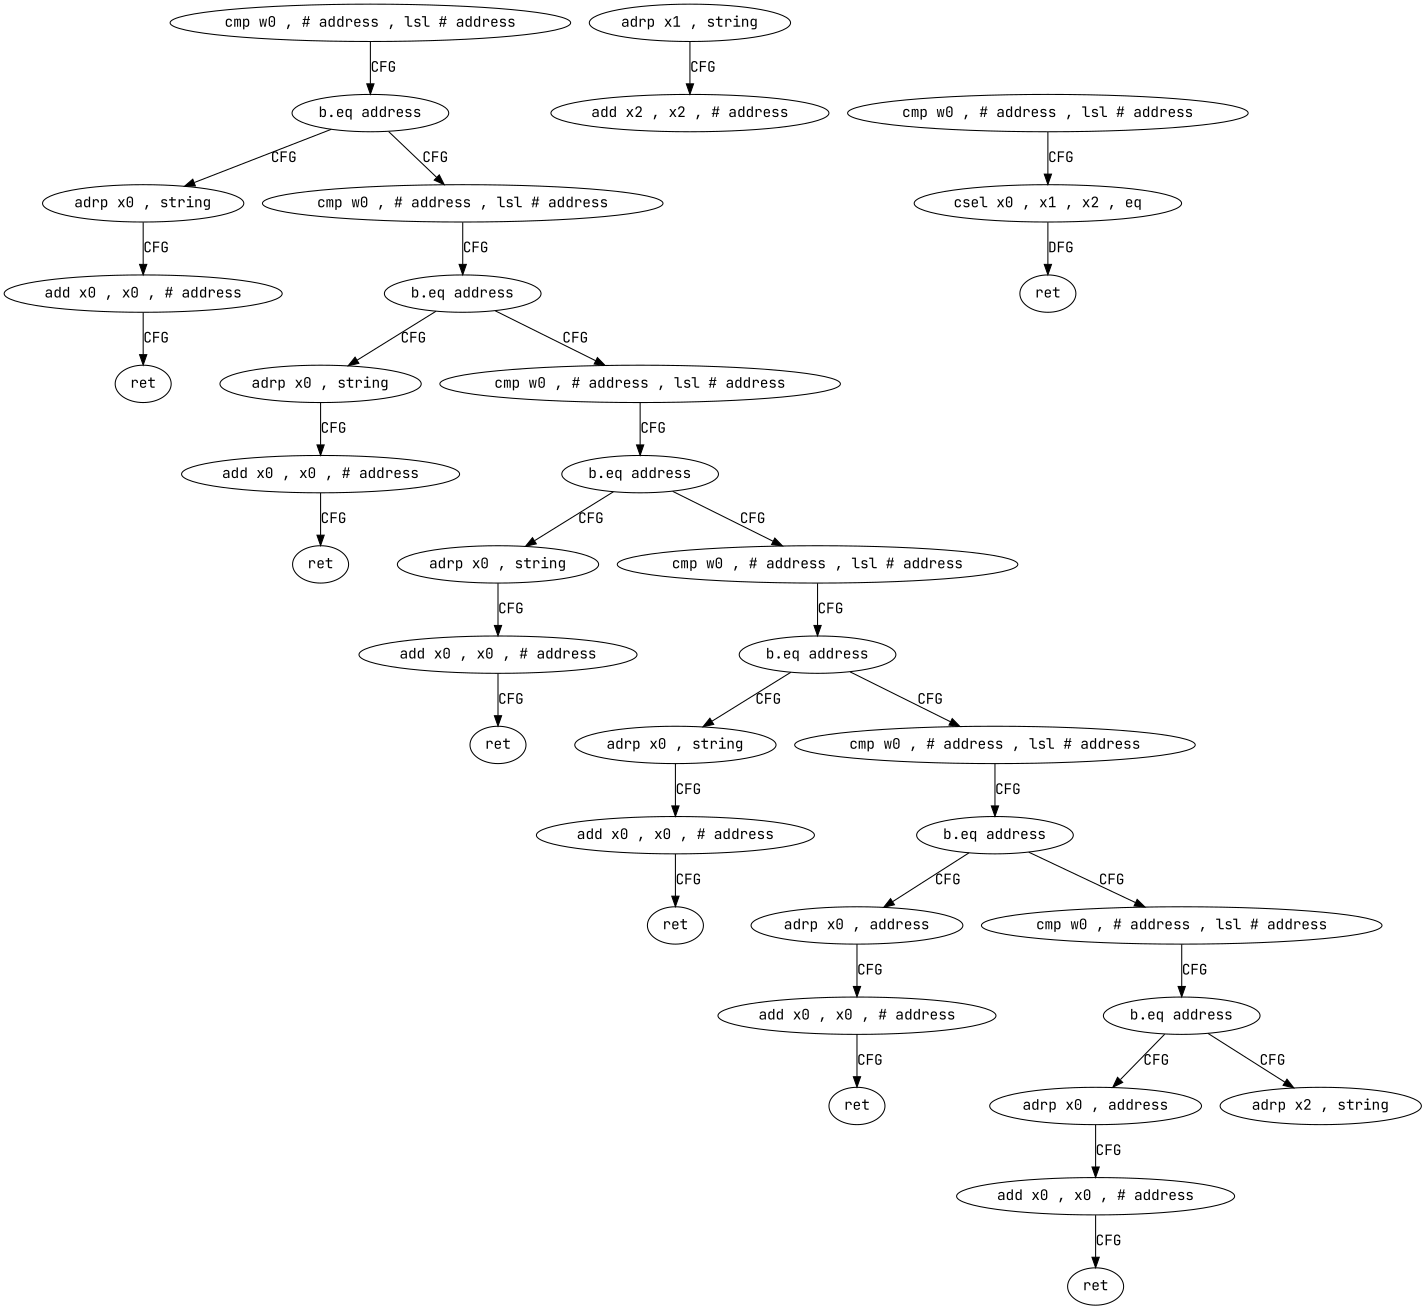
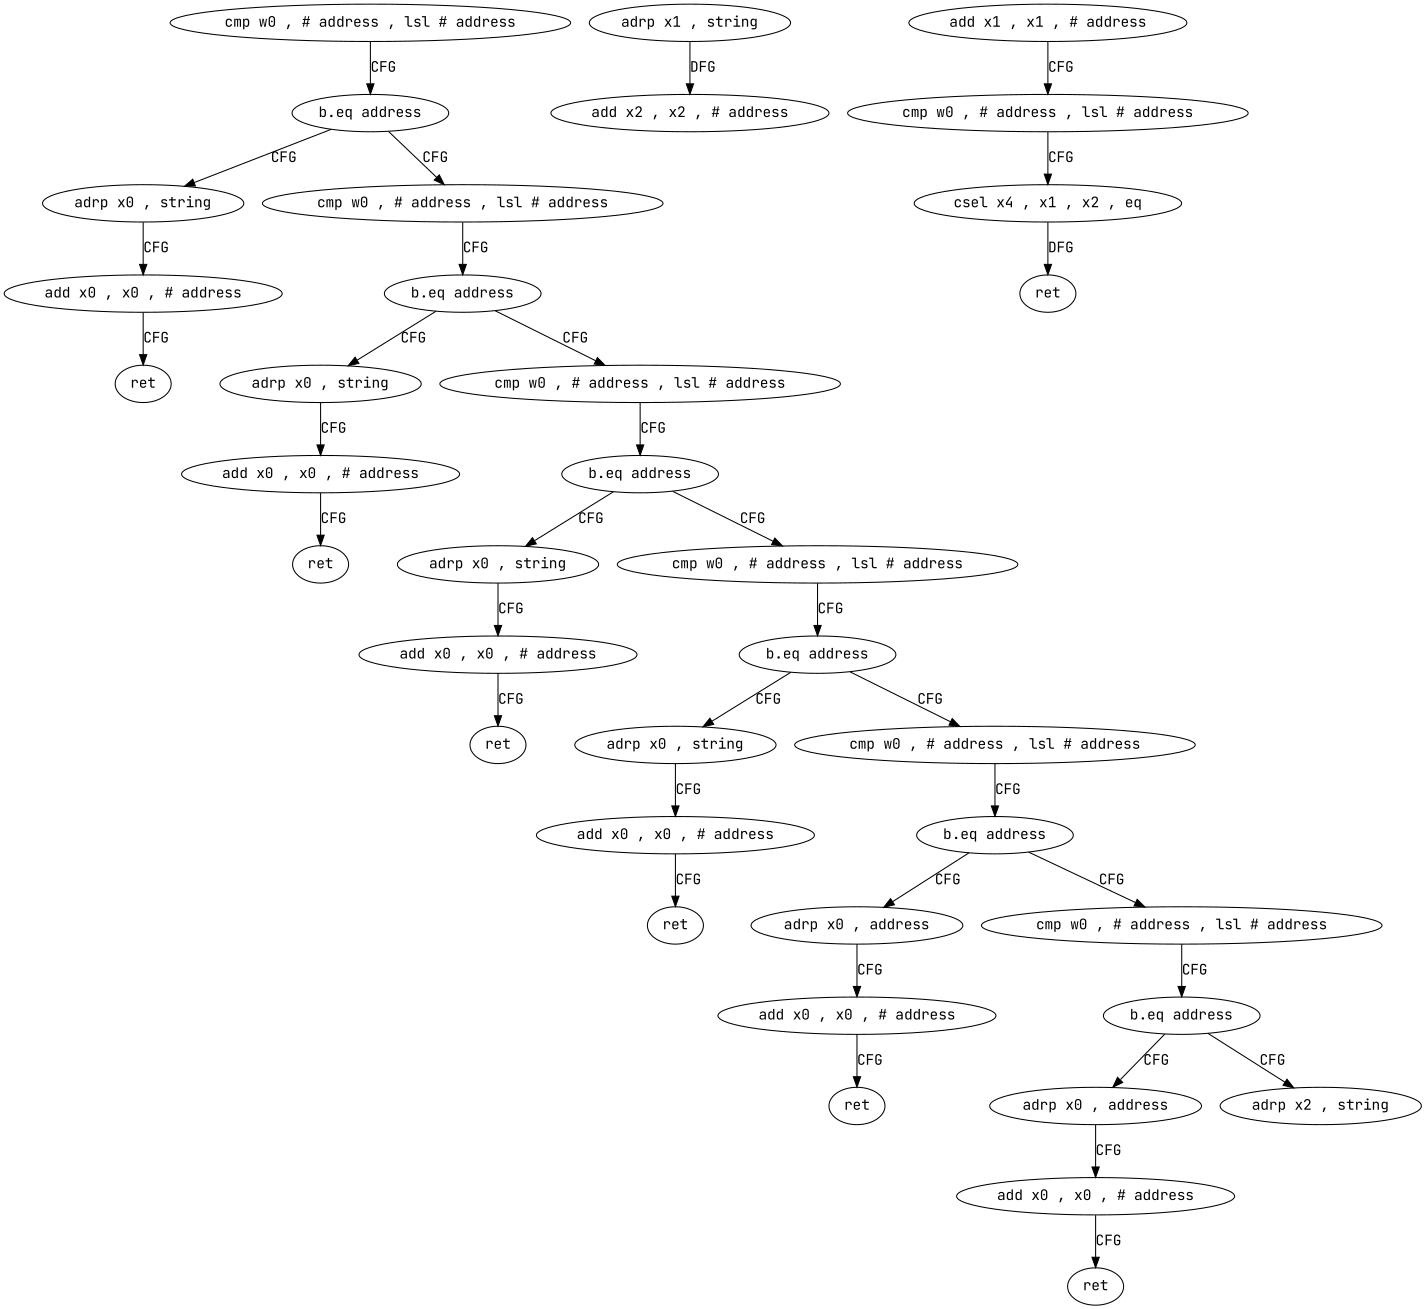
none -> (1048, 23)
(703, 68) -> (703, 68)
(1048, 203) -> (1048, 203)
